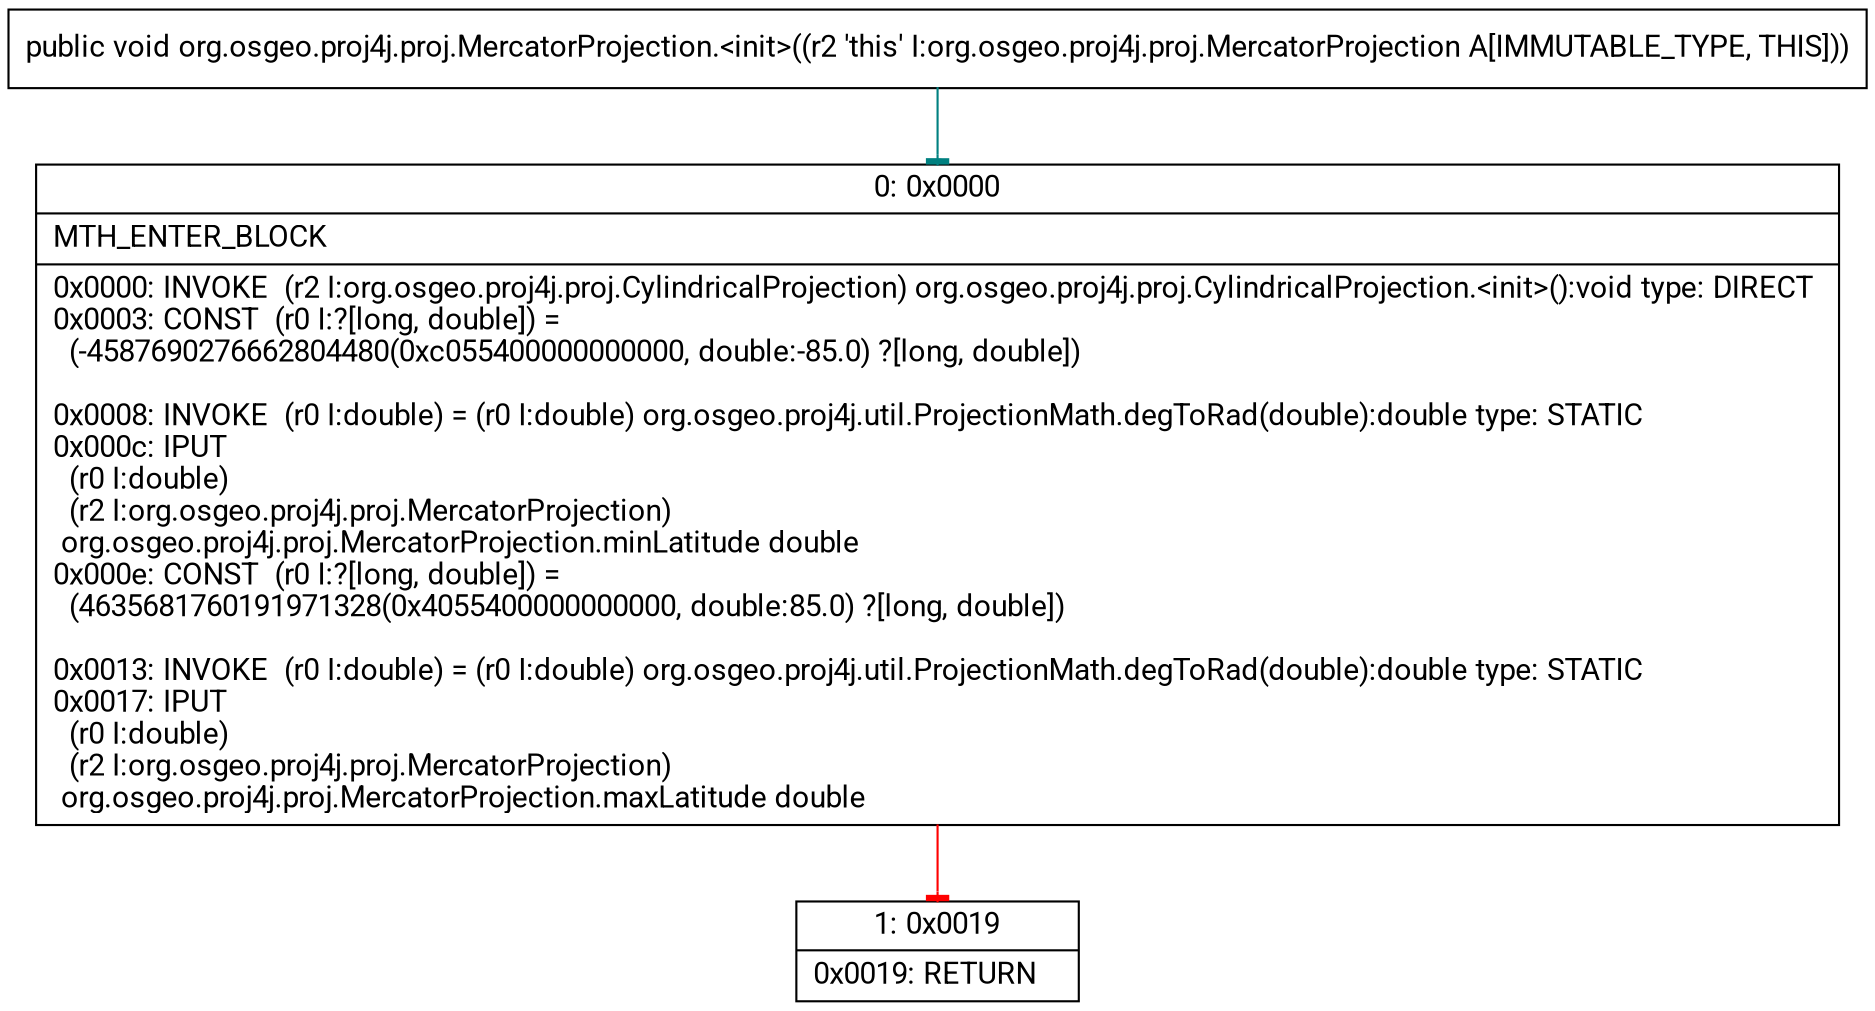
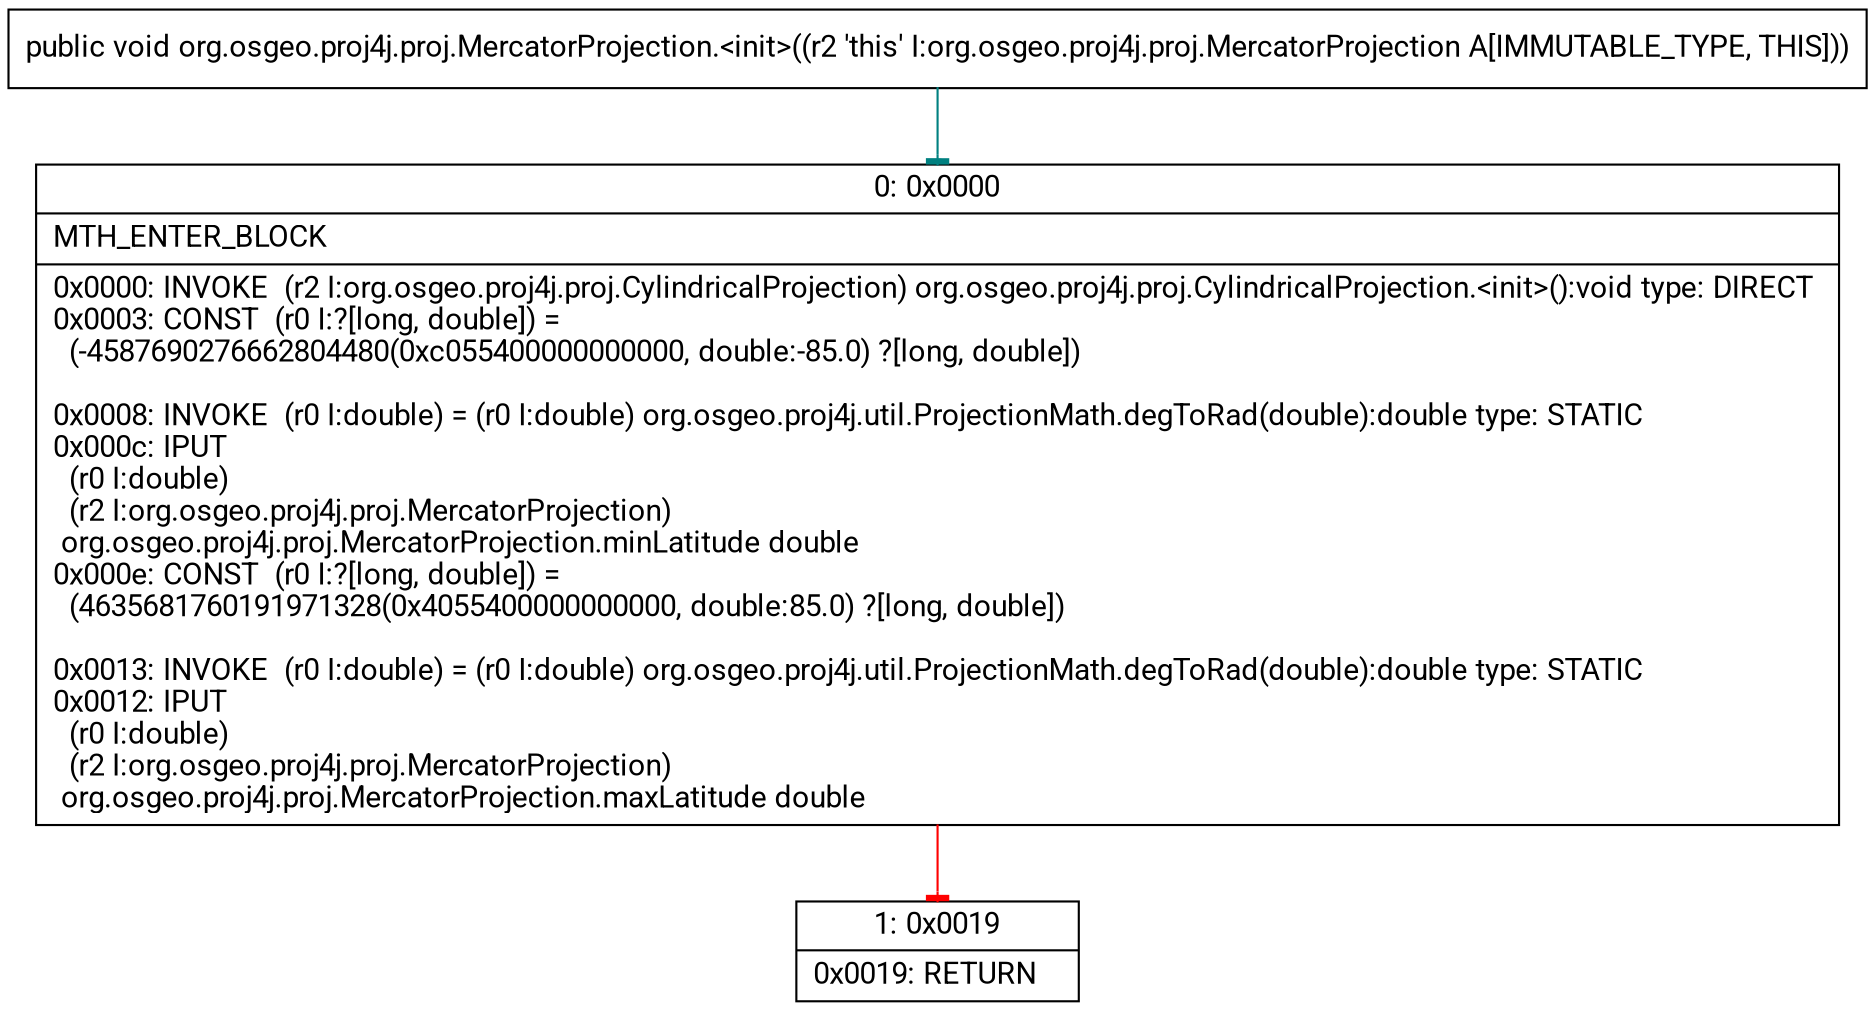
(149, 703) -> (149, 703)
